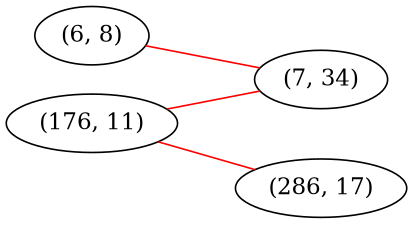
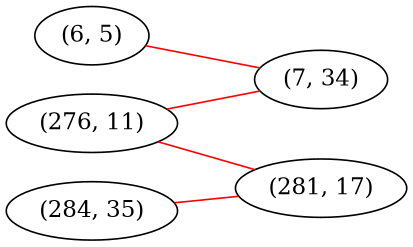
(92, 36) -> (92, 36)
(92, 123) -> (92, 123)
(321, 188) -> (321, 188)
none -> (92, 211)
